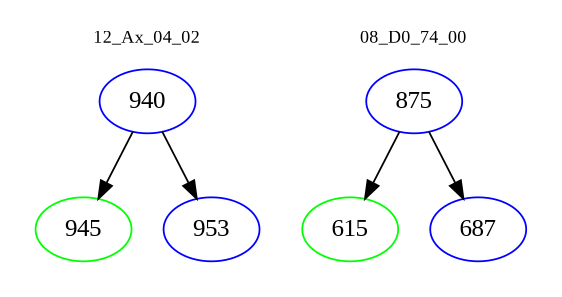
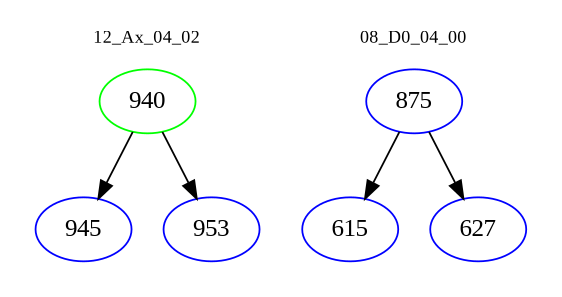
(414, 38) -> (414, 38)
(148, 101) -> (148, 101)
(84, 229) -> (84, 229)
(350, 229) -> (350, 229)
(478, 229) -> (478, 229)
